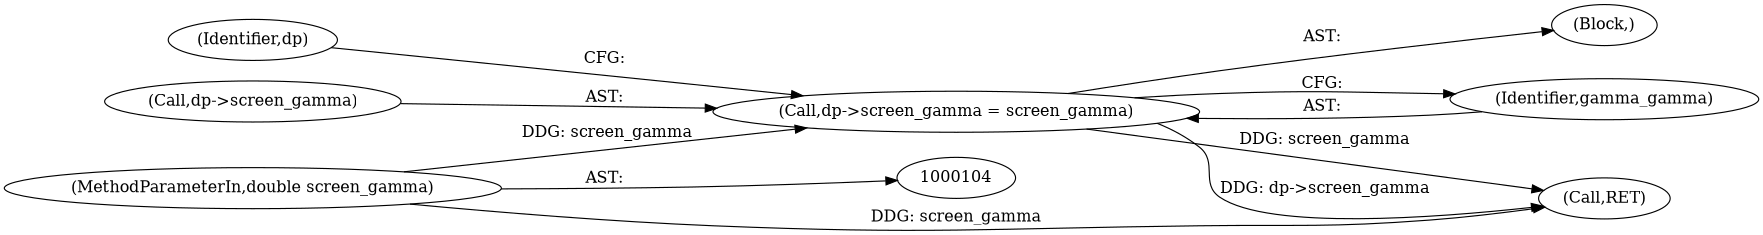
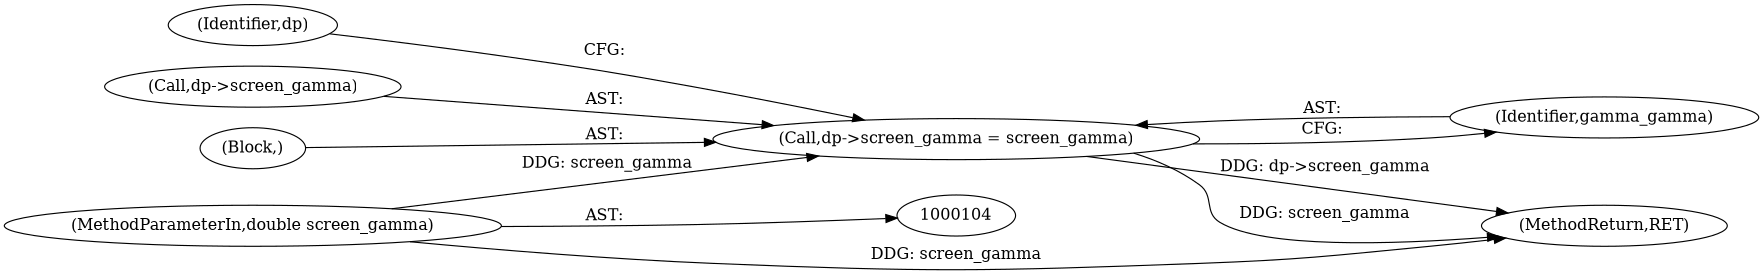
(1305, 60) -> (505, 145)
(1604, 198) -> (1604, 226)
